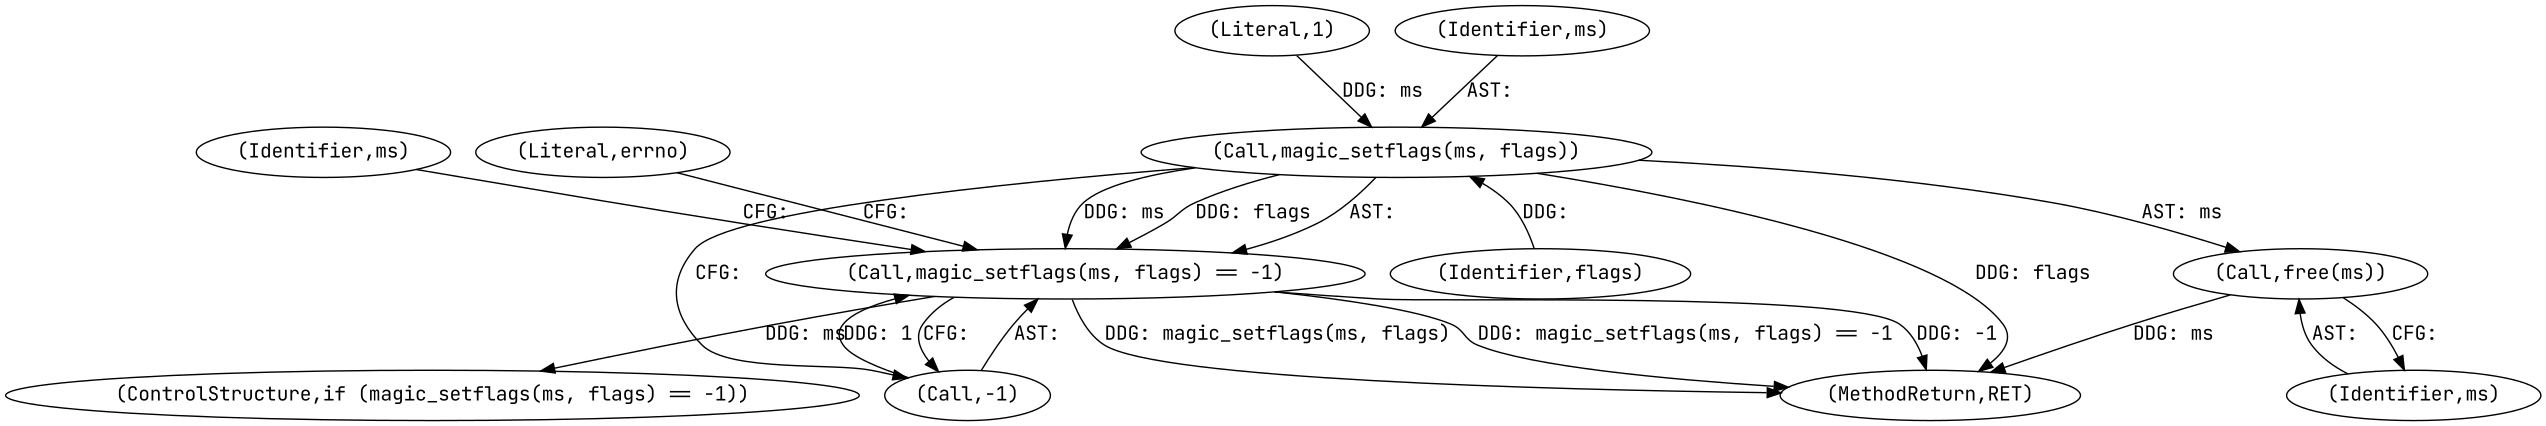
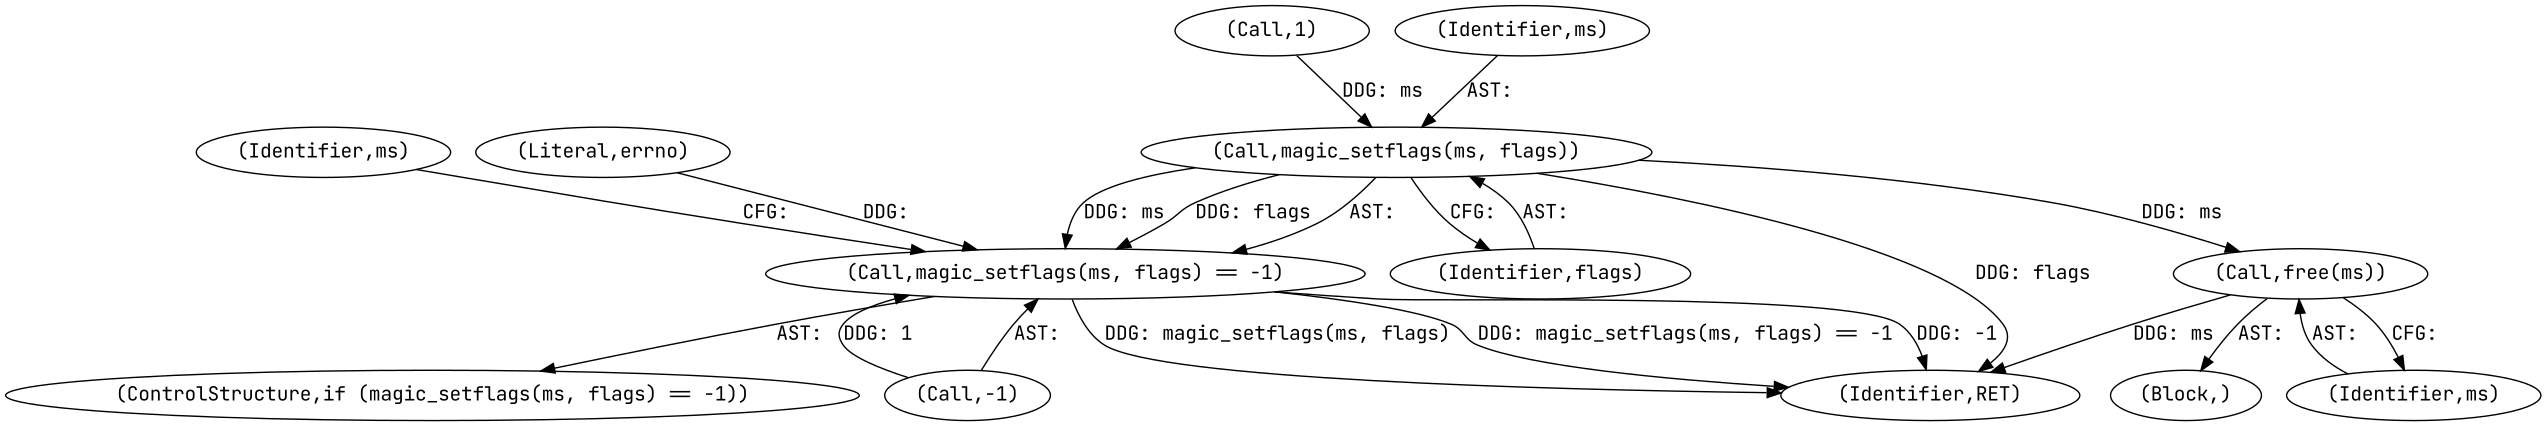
(1272, 31) -> (1272, 31)
(892, 213) -> (892, 213)
(1552, 213) -> (1552, 213)
(2182, 213) -> (2182, 213)
(791, 216) -> (1440, 215)
(923, 324) -> none
(805, 335) -> (805, 335)
(1930, 395) -> (1930, 395)
none -> (2186, 395)
